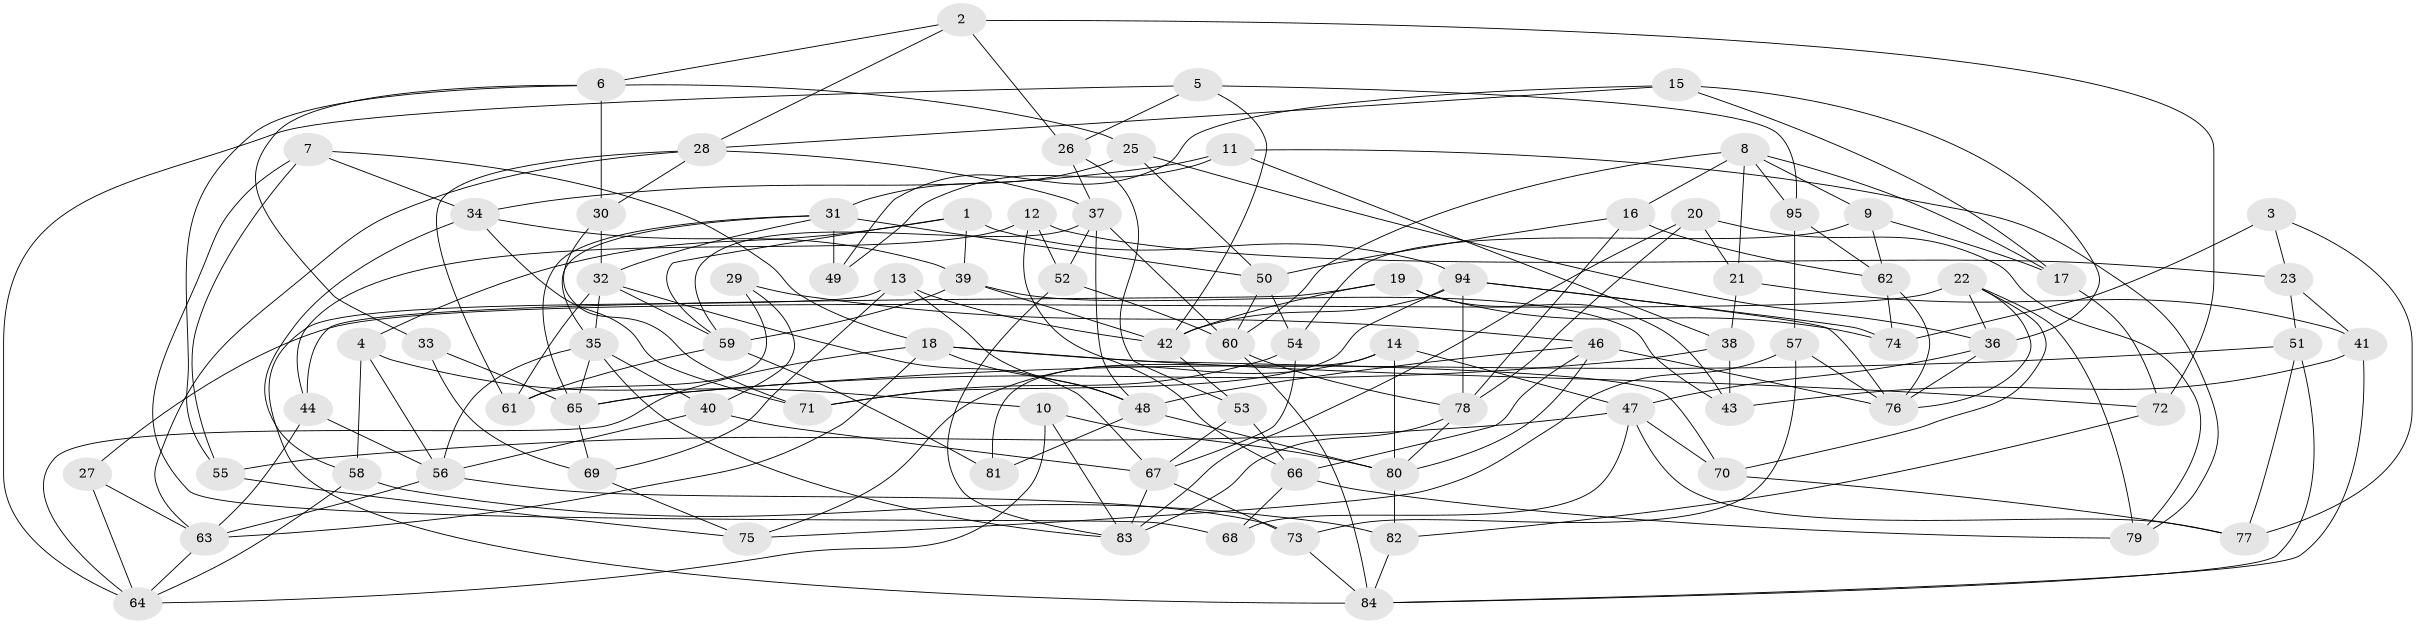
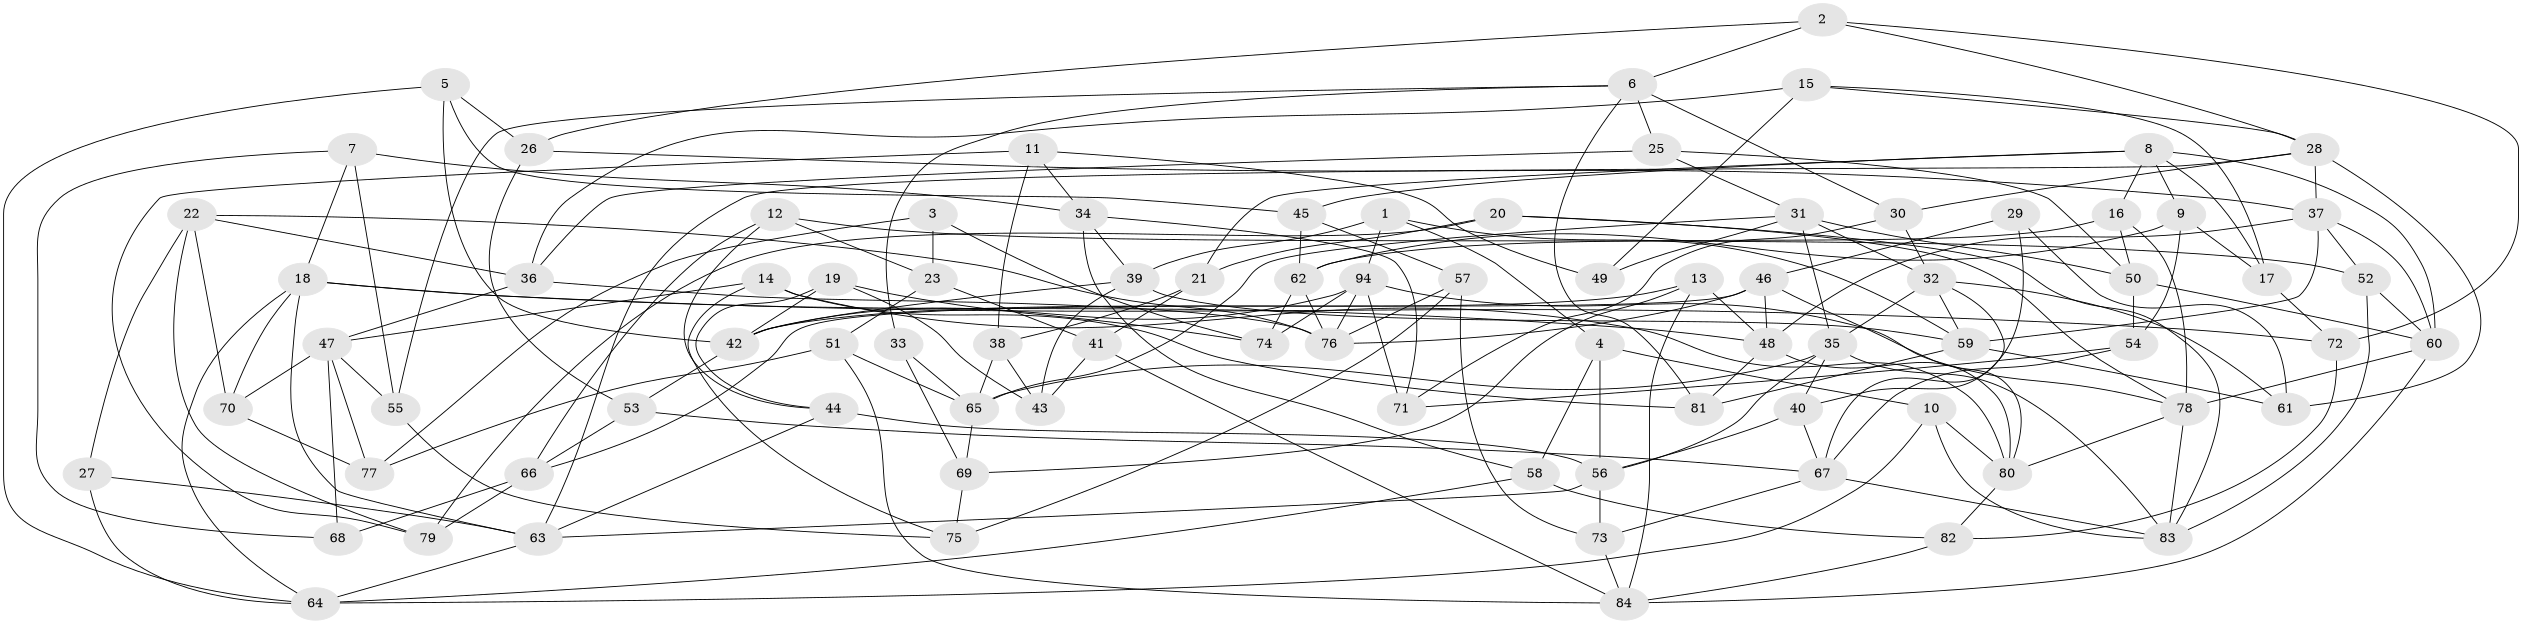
(1795, 215) -> (1302, 215)
none -> (1561, 280)
